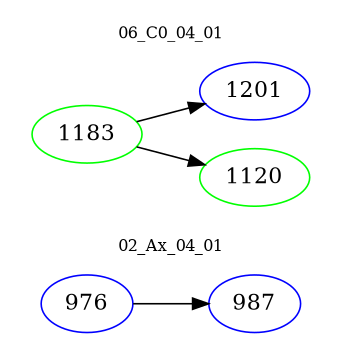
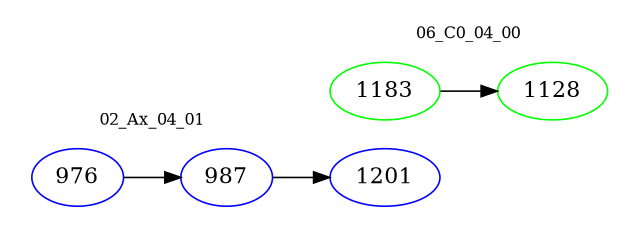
(171, 34) -> (469, 34)
(163, 115) -> (295, 177)
(255, 177) -> (553, 91)
